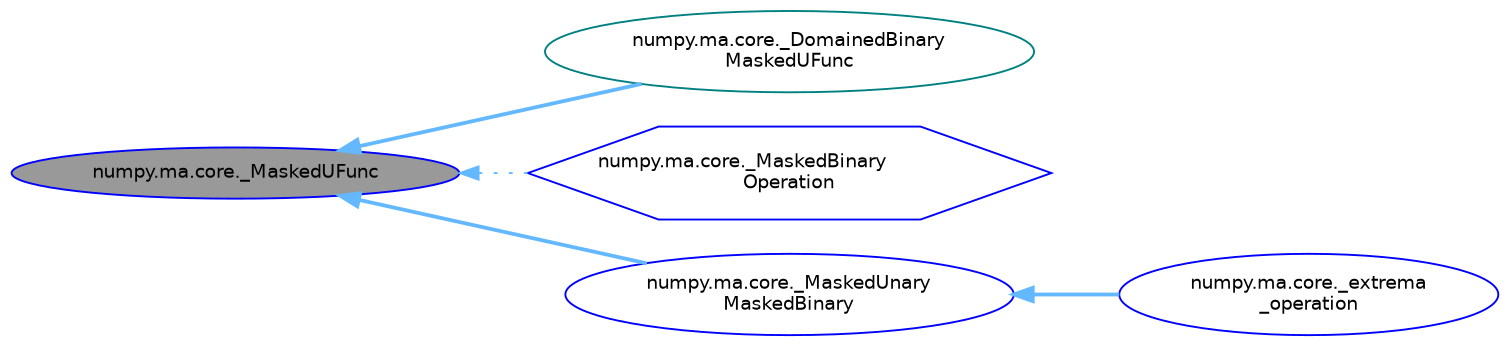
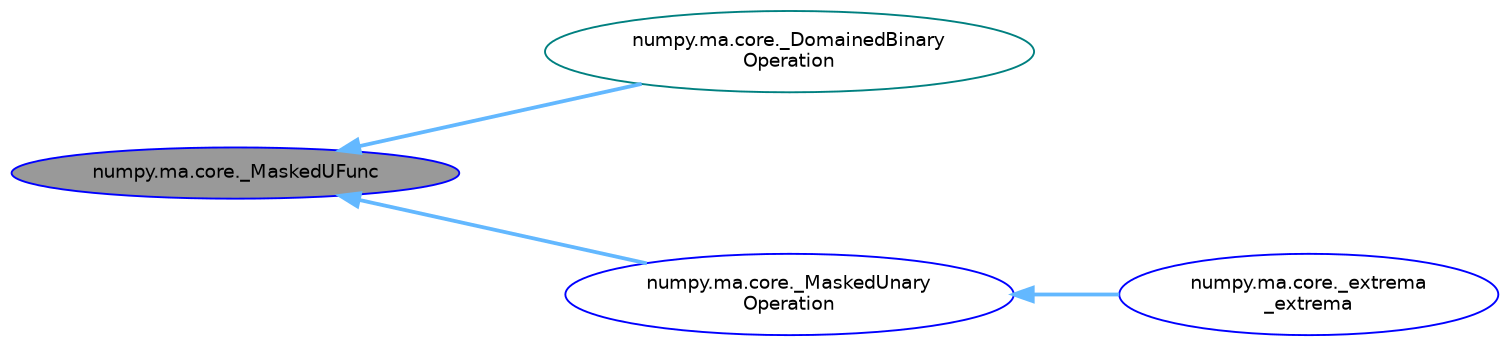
(790, 52) -> (790, 52)
(790, 173) -> none
(790, 294) -> (790, 294)
(1309, 294) -> (1309, 294)
